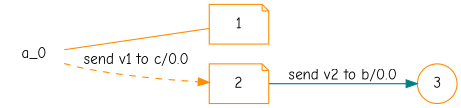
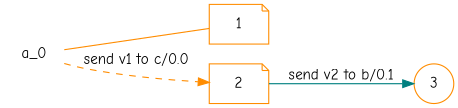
(343, 75) -> (341, 75)
